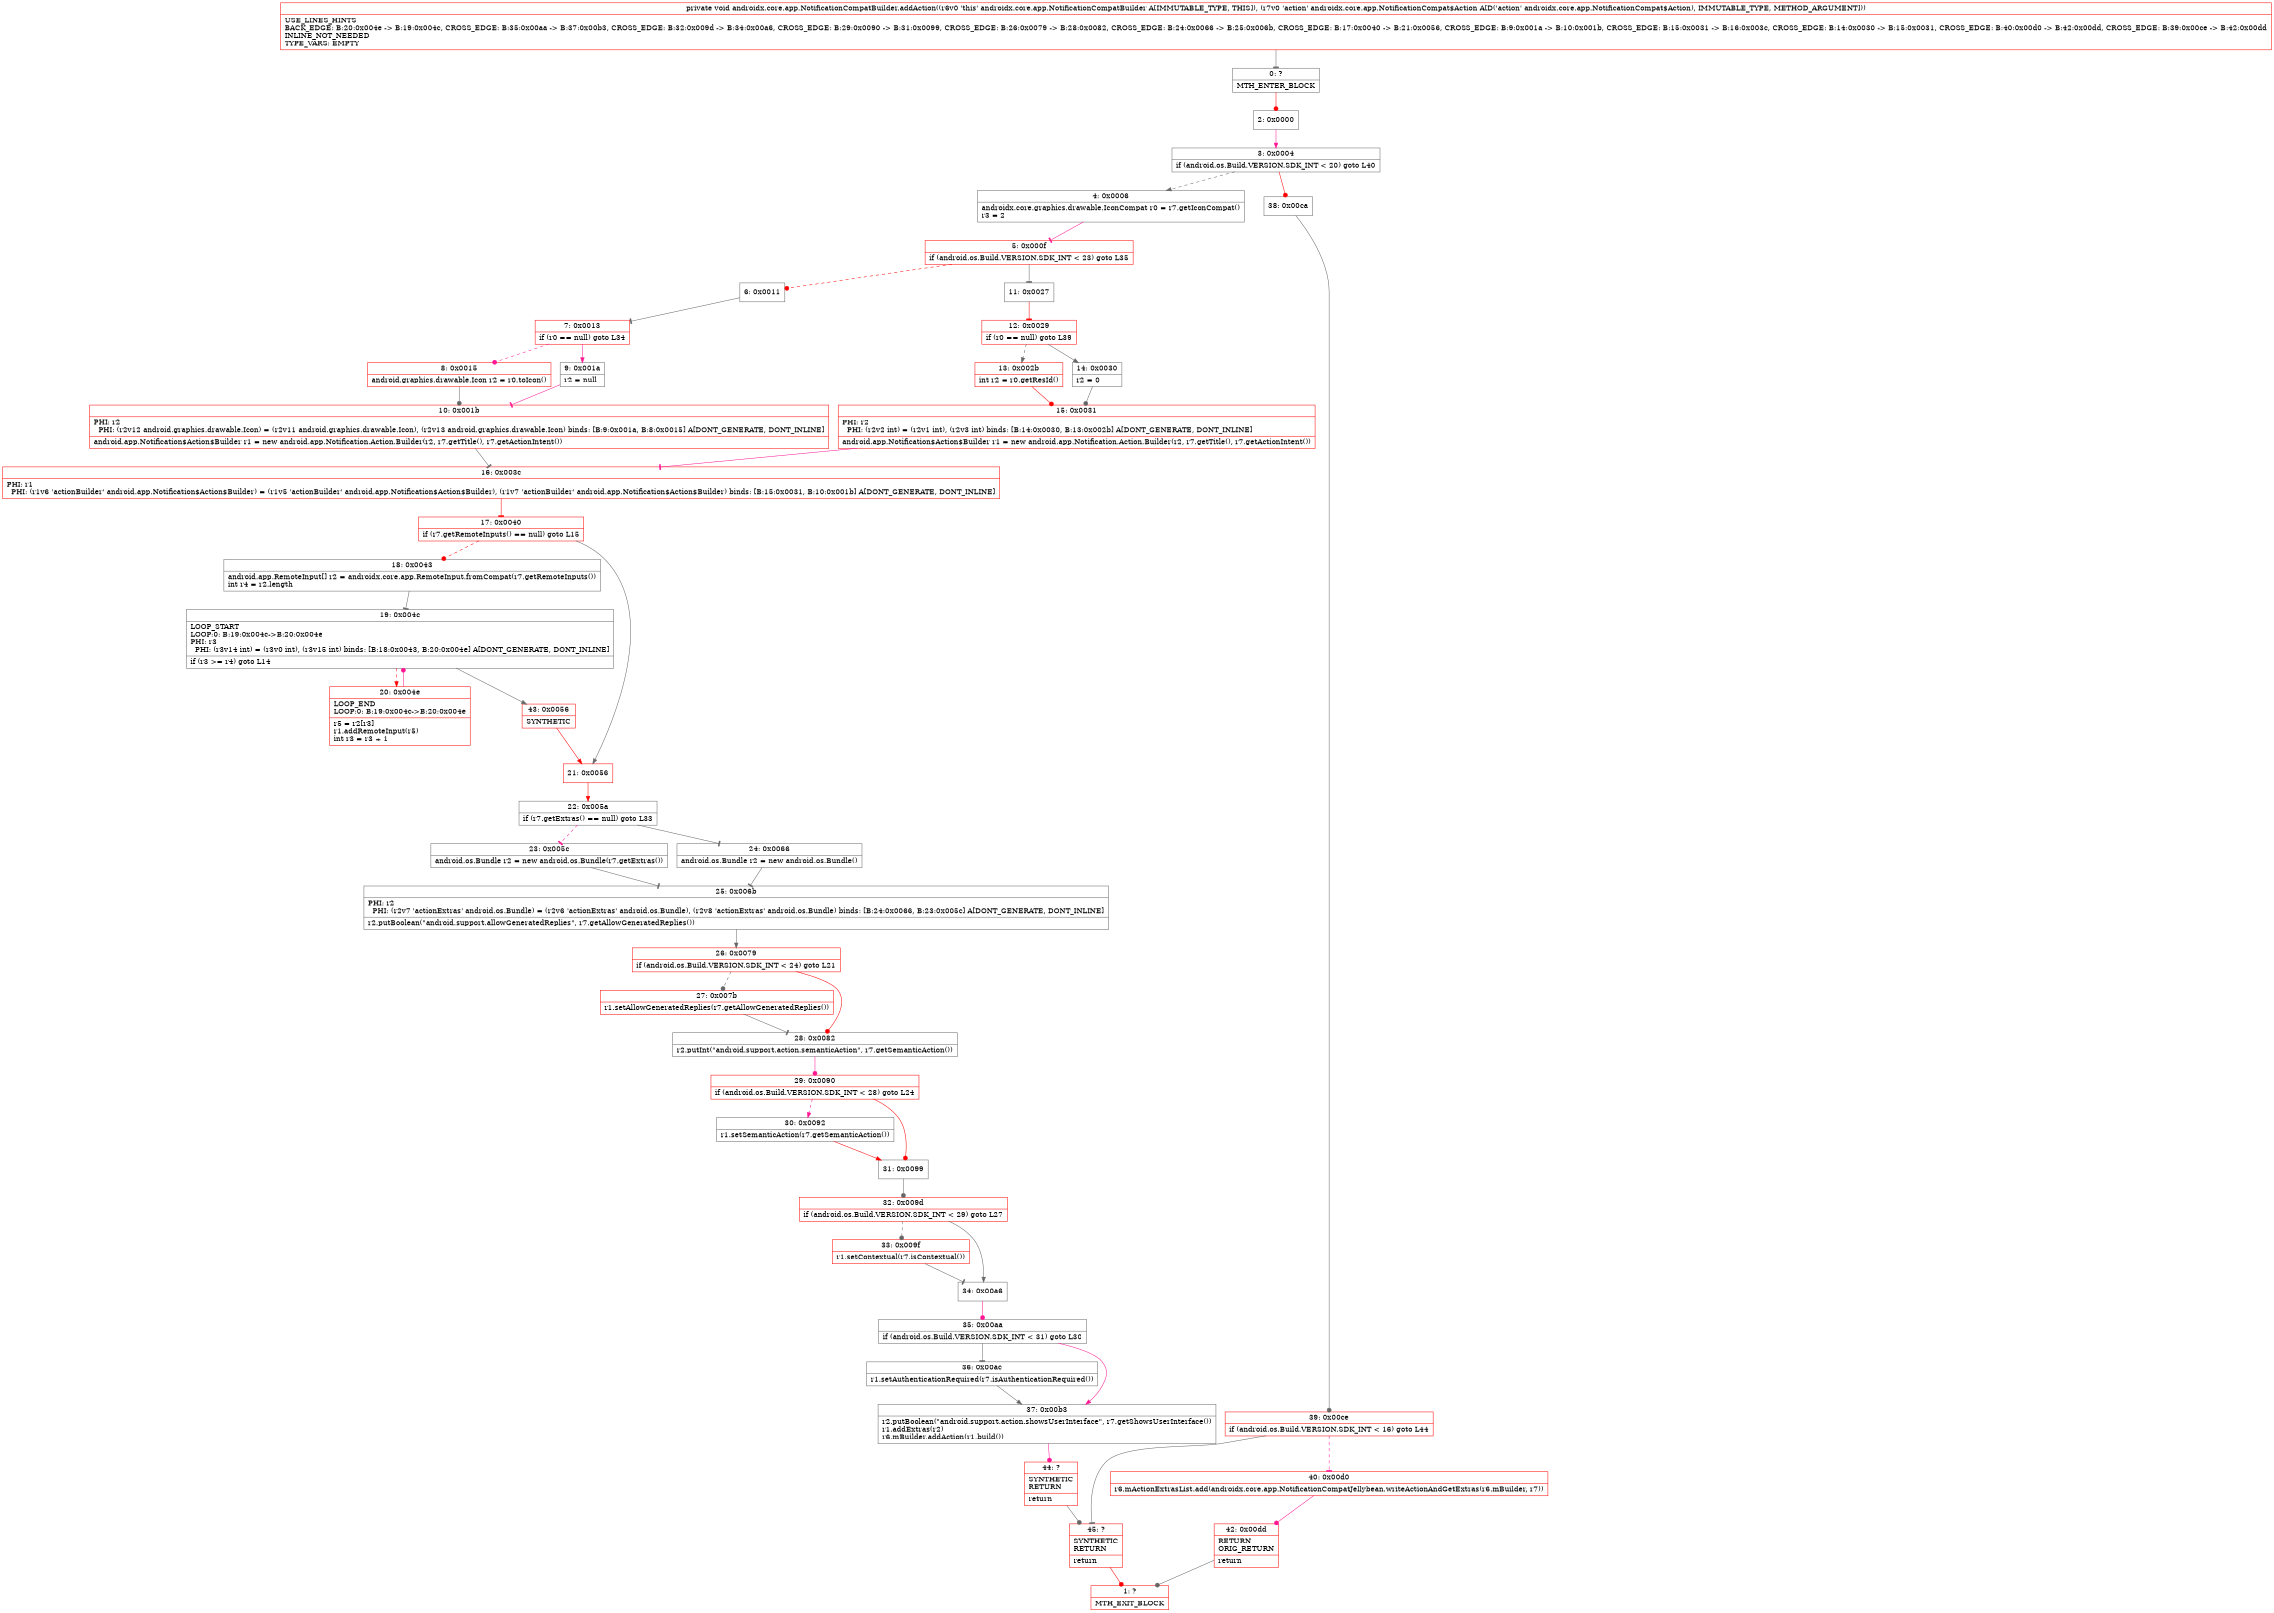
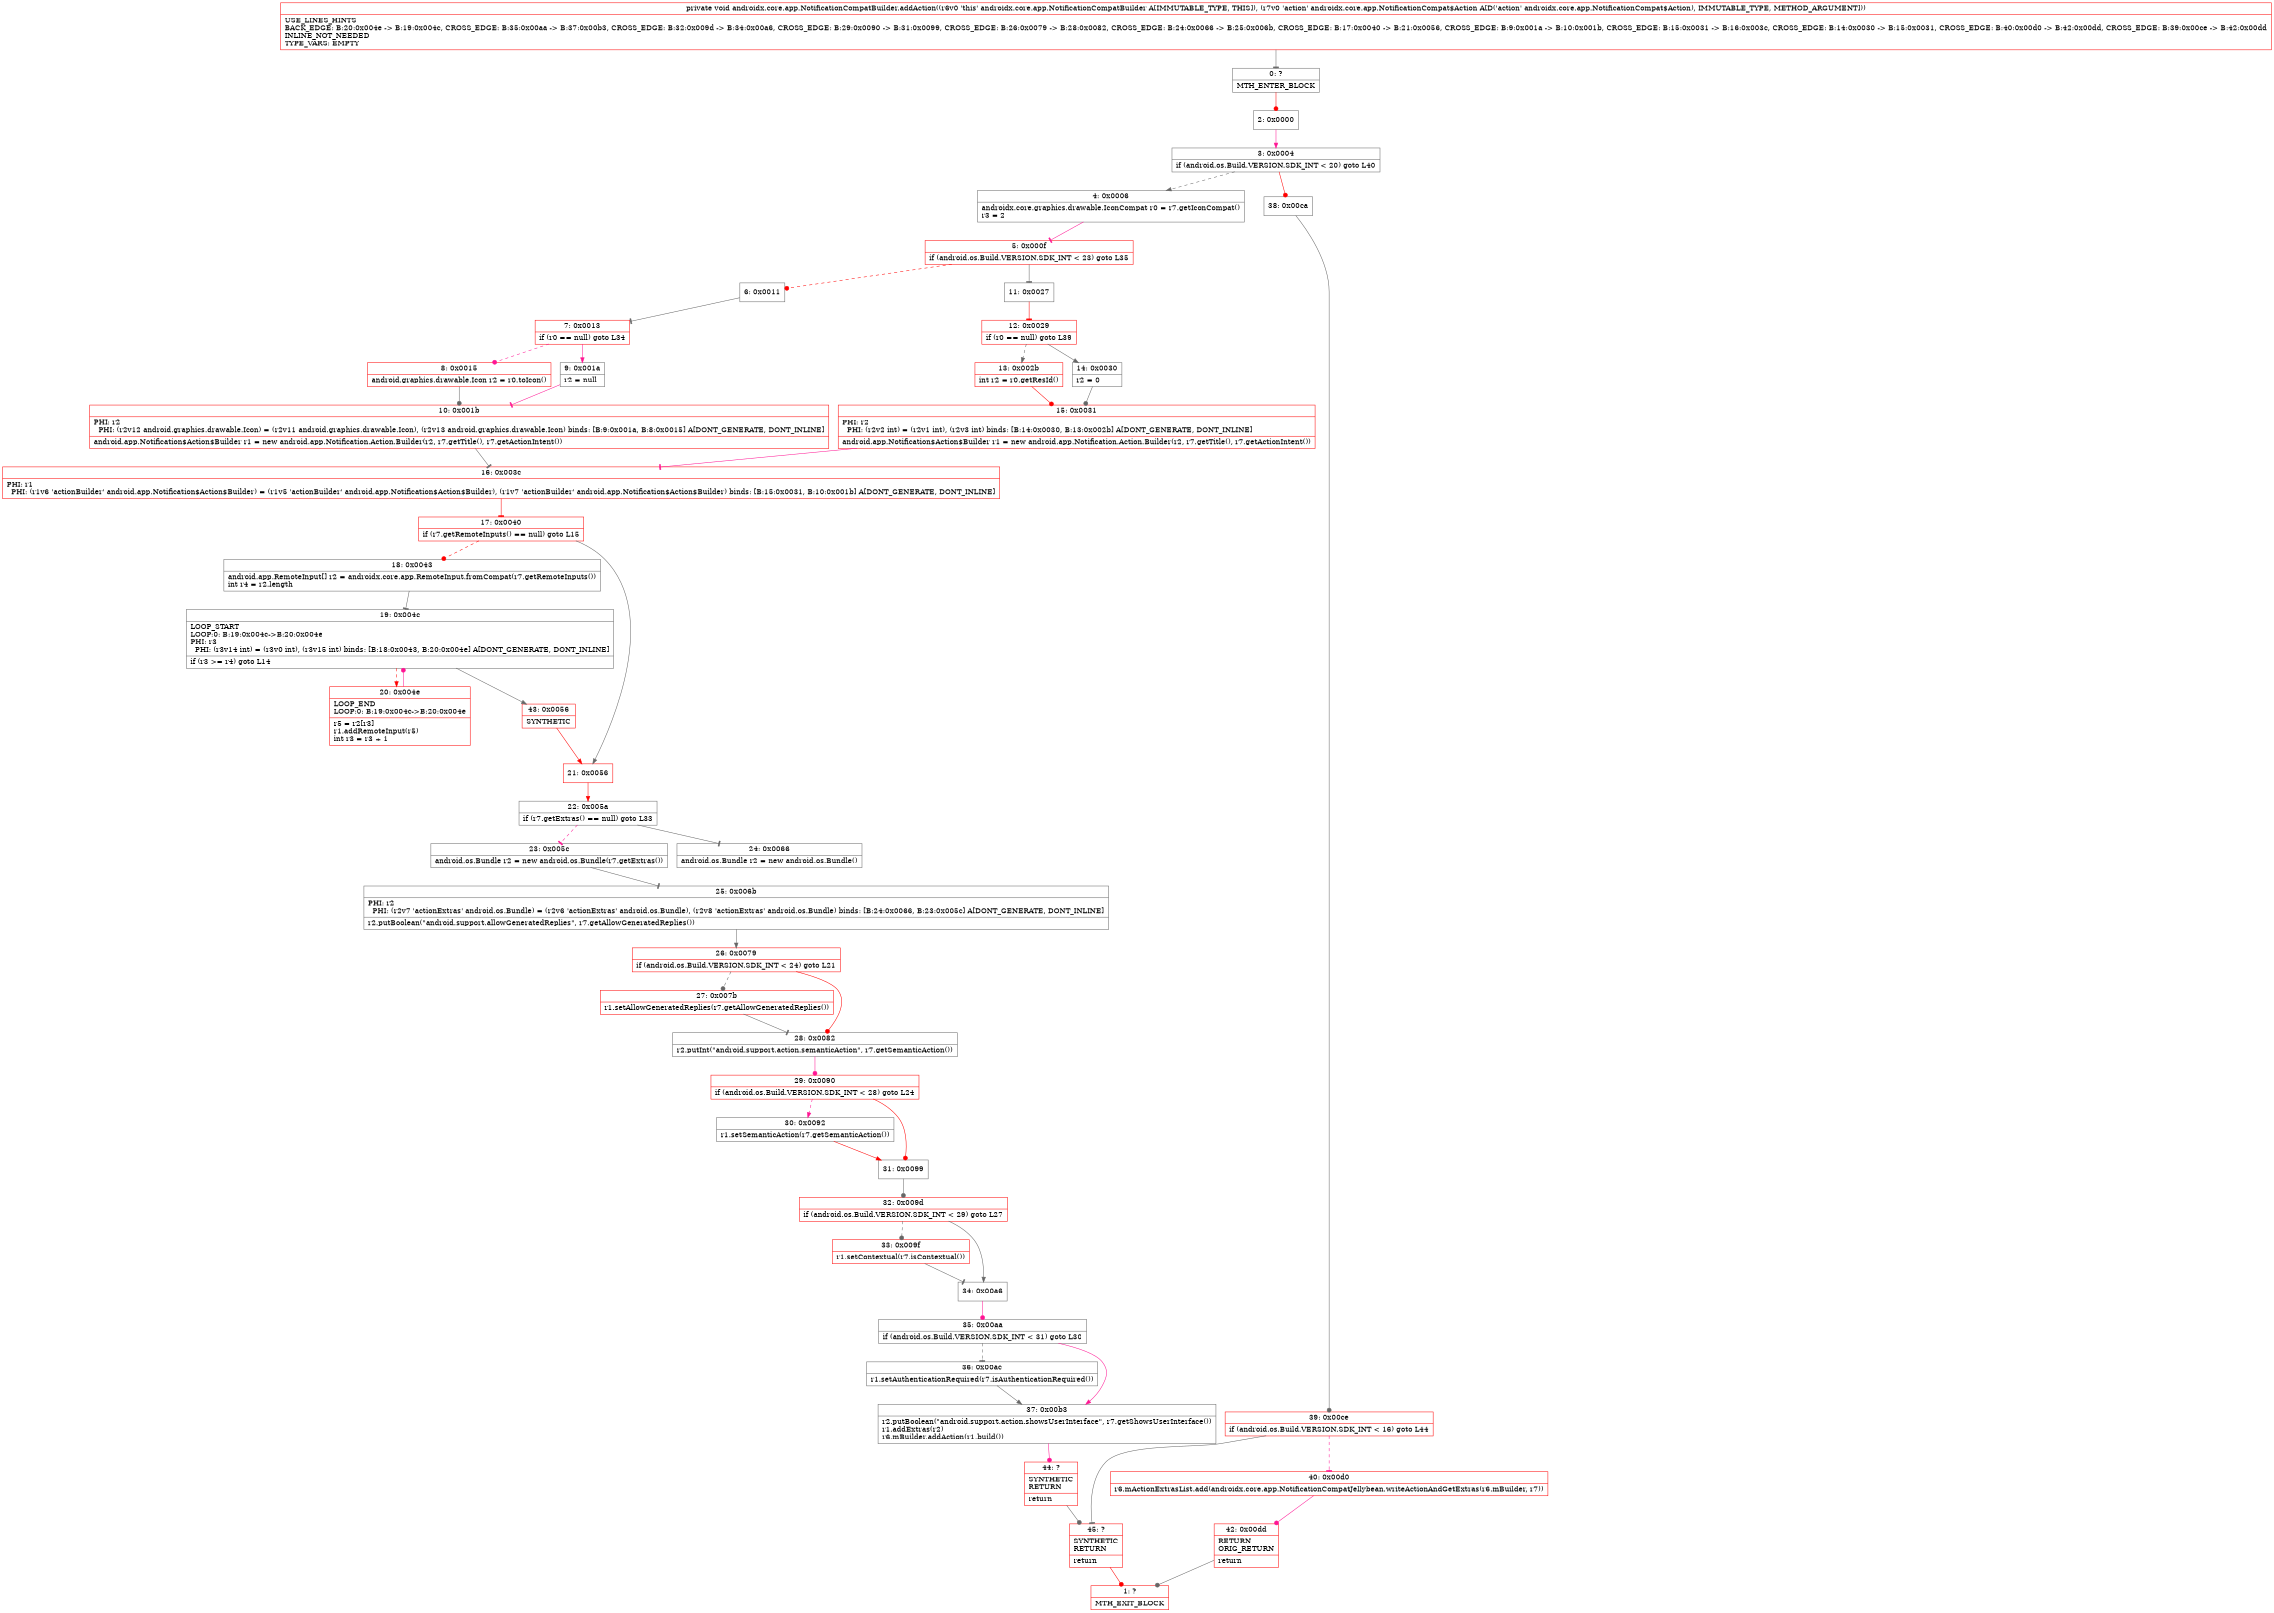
(757, 876) -> none
(982, 1351) -> (982, 1351)
